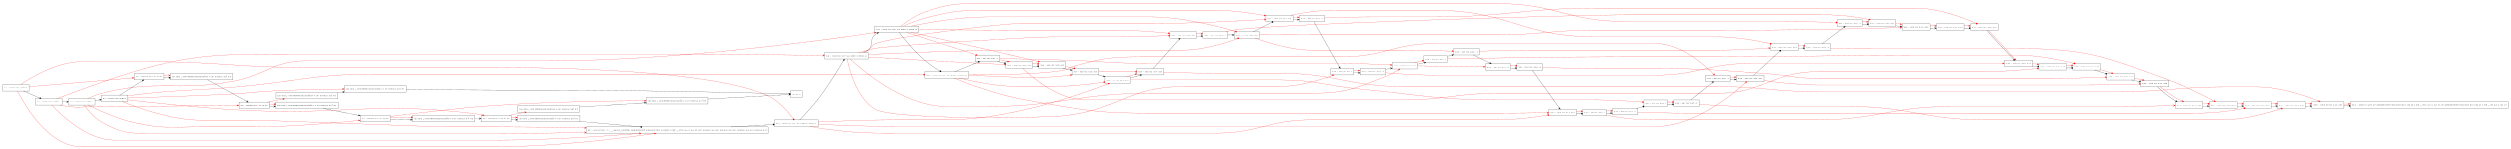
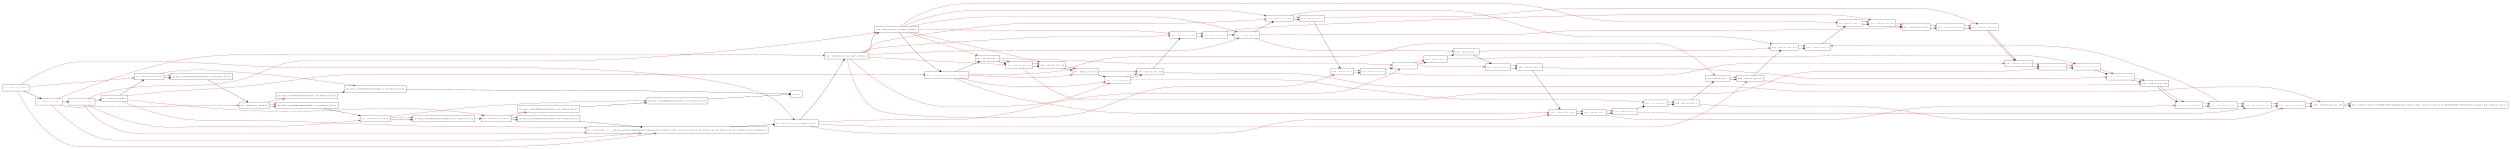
(2027, 49) -> (2031, 46)
(235, 94) -> (252, 73)
